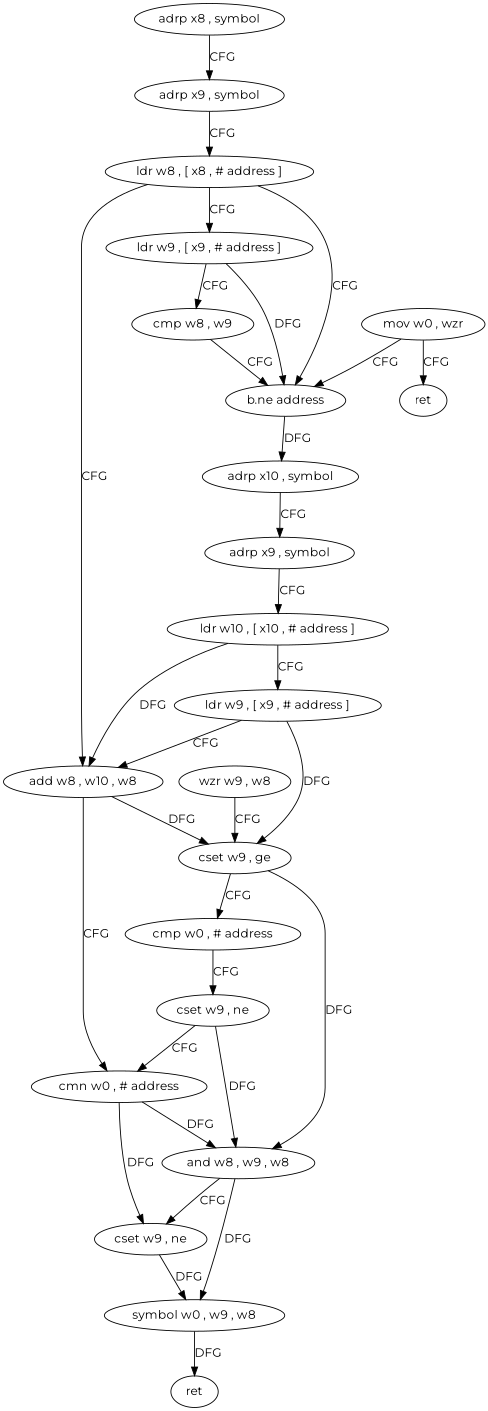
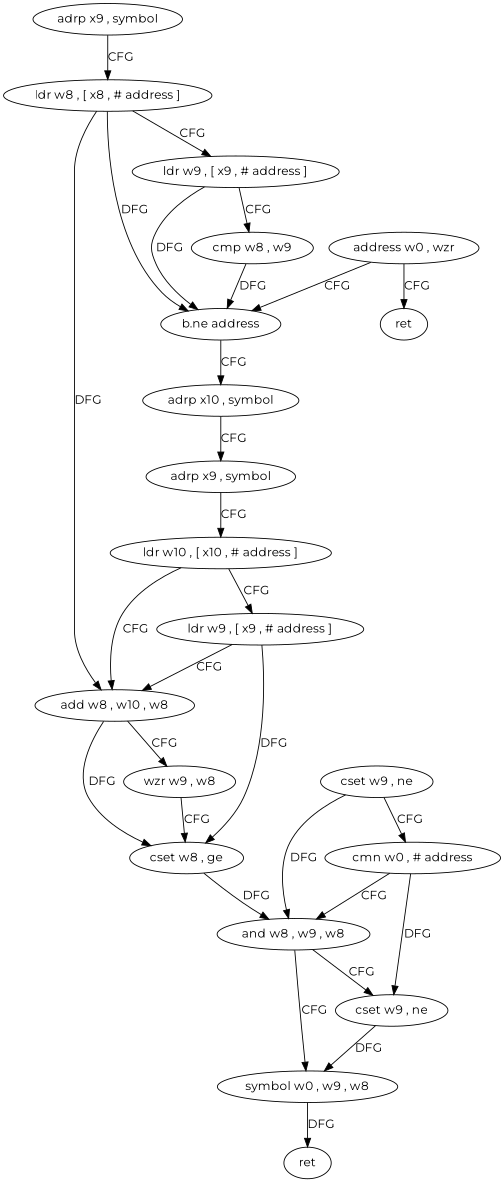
(209, 19) -> none
(345, 286) -> (134, 210)
(423, 324) -> (404, 248)
(260, 362) -> (253, 286)
(298, 439) -> (234, 362)
(95, 477) -> (88, 401)
(153, 705) -> (136, 629)
(235, 858) -> (187, 858)
(83, 933) -> (144, 740)
(213, 934) -> none
(200, 1125) -> (374, 896)
(238, 1239) -> (315, 1010)
